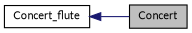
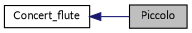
(158, 17) -> (158, 17)
